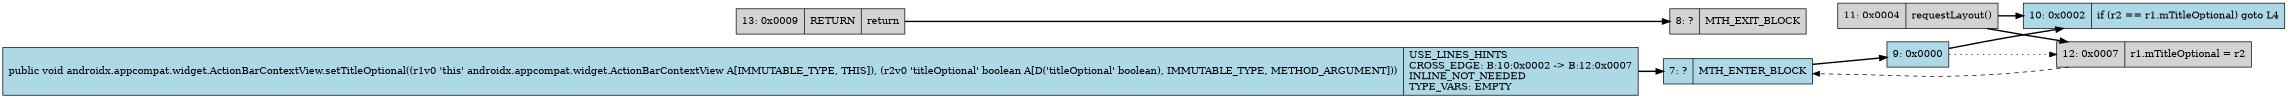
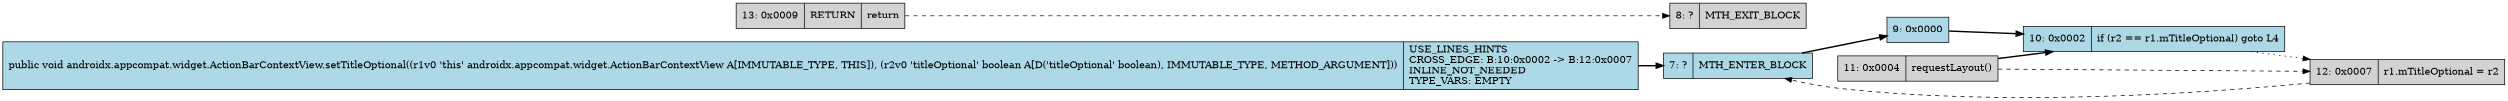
(1284, 21) -> (1284, 16)
(2011, 33) -> (2151, 70)
(1999, 54) -> (2277, 55)
